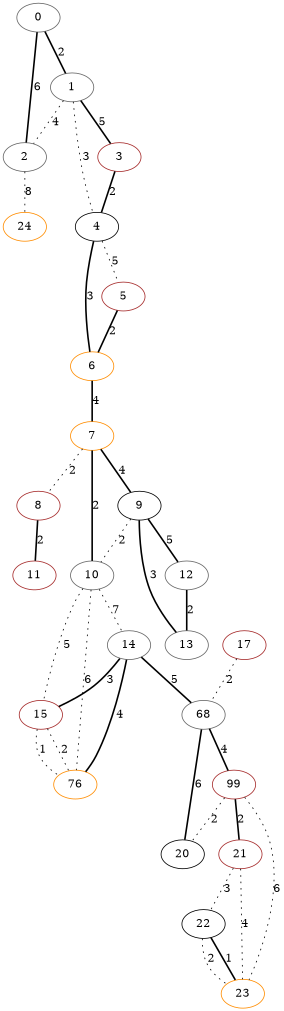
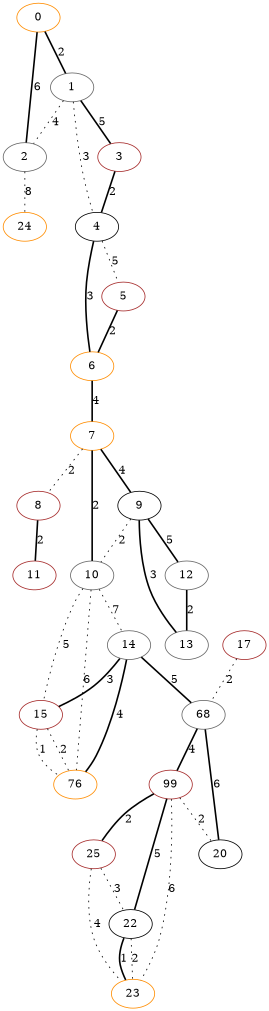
(38, 18) -> (38, 18)
none -> (151, 854)
(240, 854) -> (94, 854)
